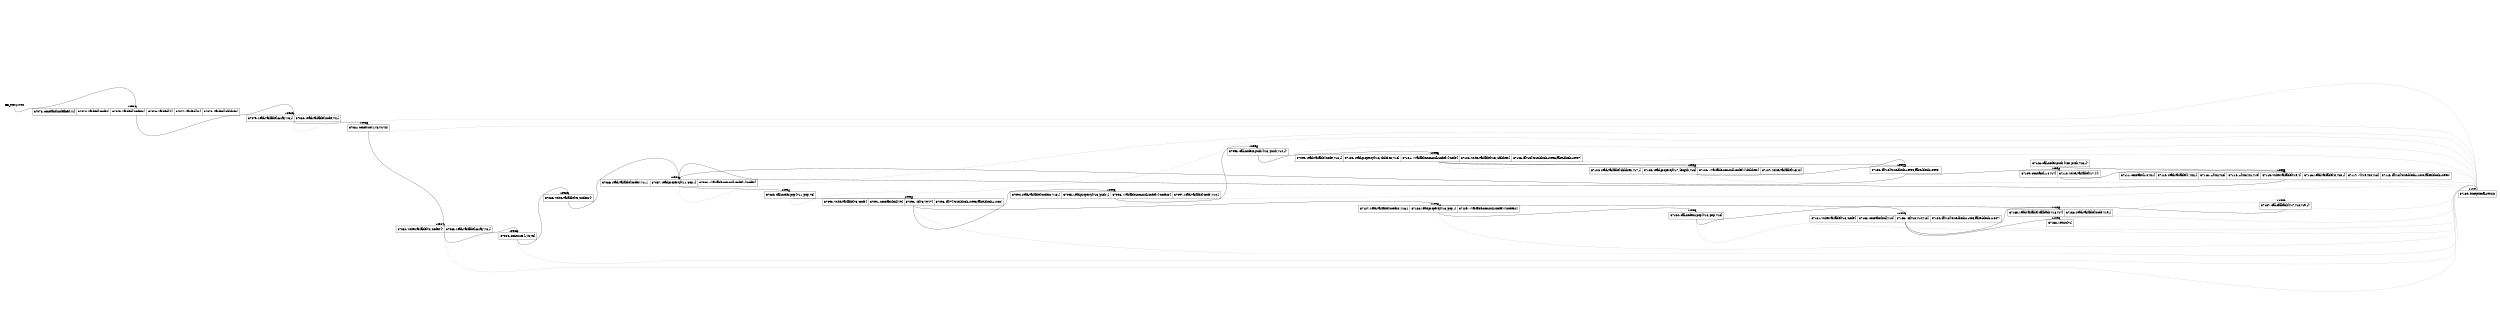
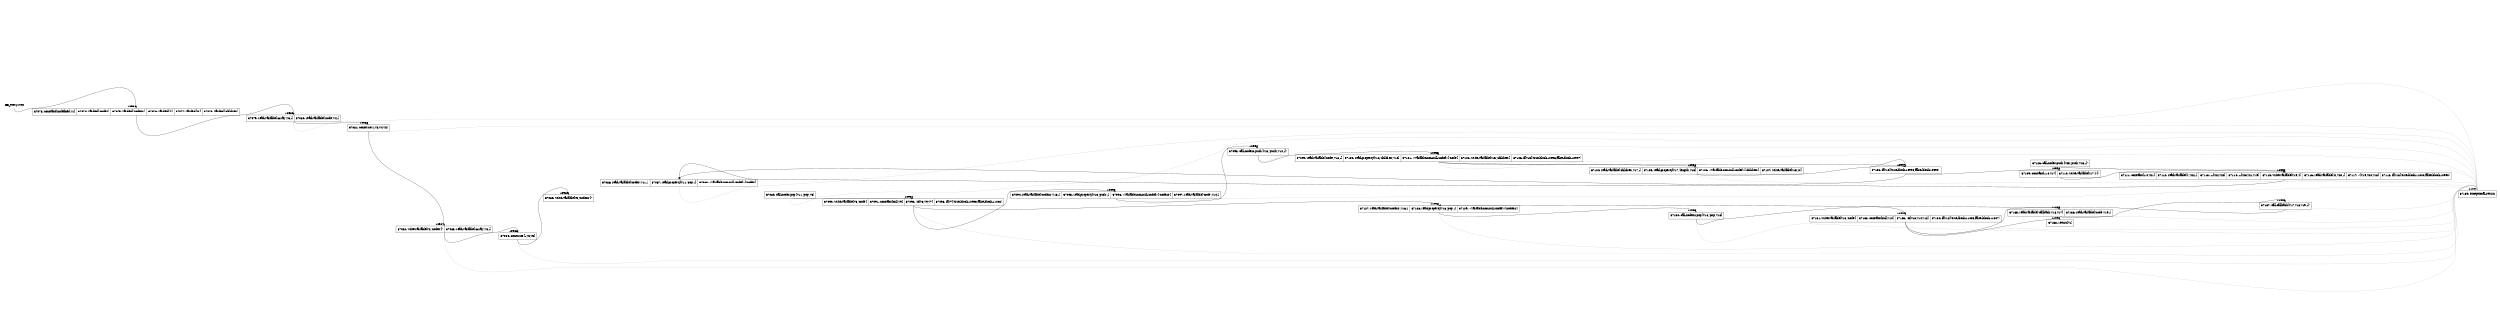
(617, 169) -> none
(734, 189) -> none
(2172, 203) -> (2172, 203)
